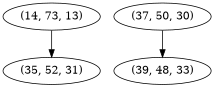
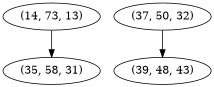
(163, 17) -> (163, 17)
(52, 71) -> (52, 71)
(163, 71) -> (163, 71)
